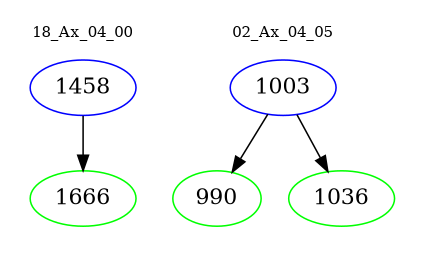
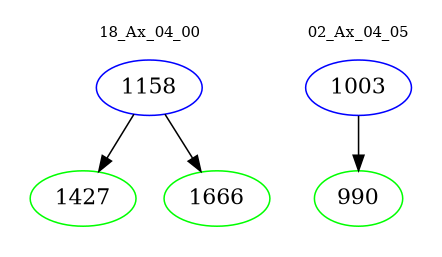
(83, 88) -> (149, 88)
none -> (83, 199)
(342, 199) -> none
